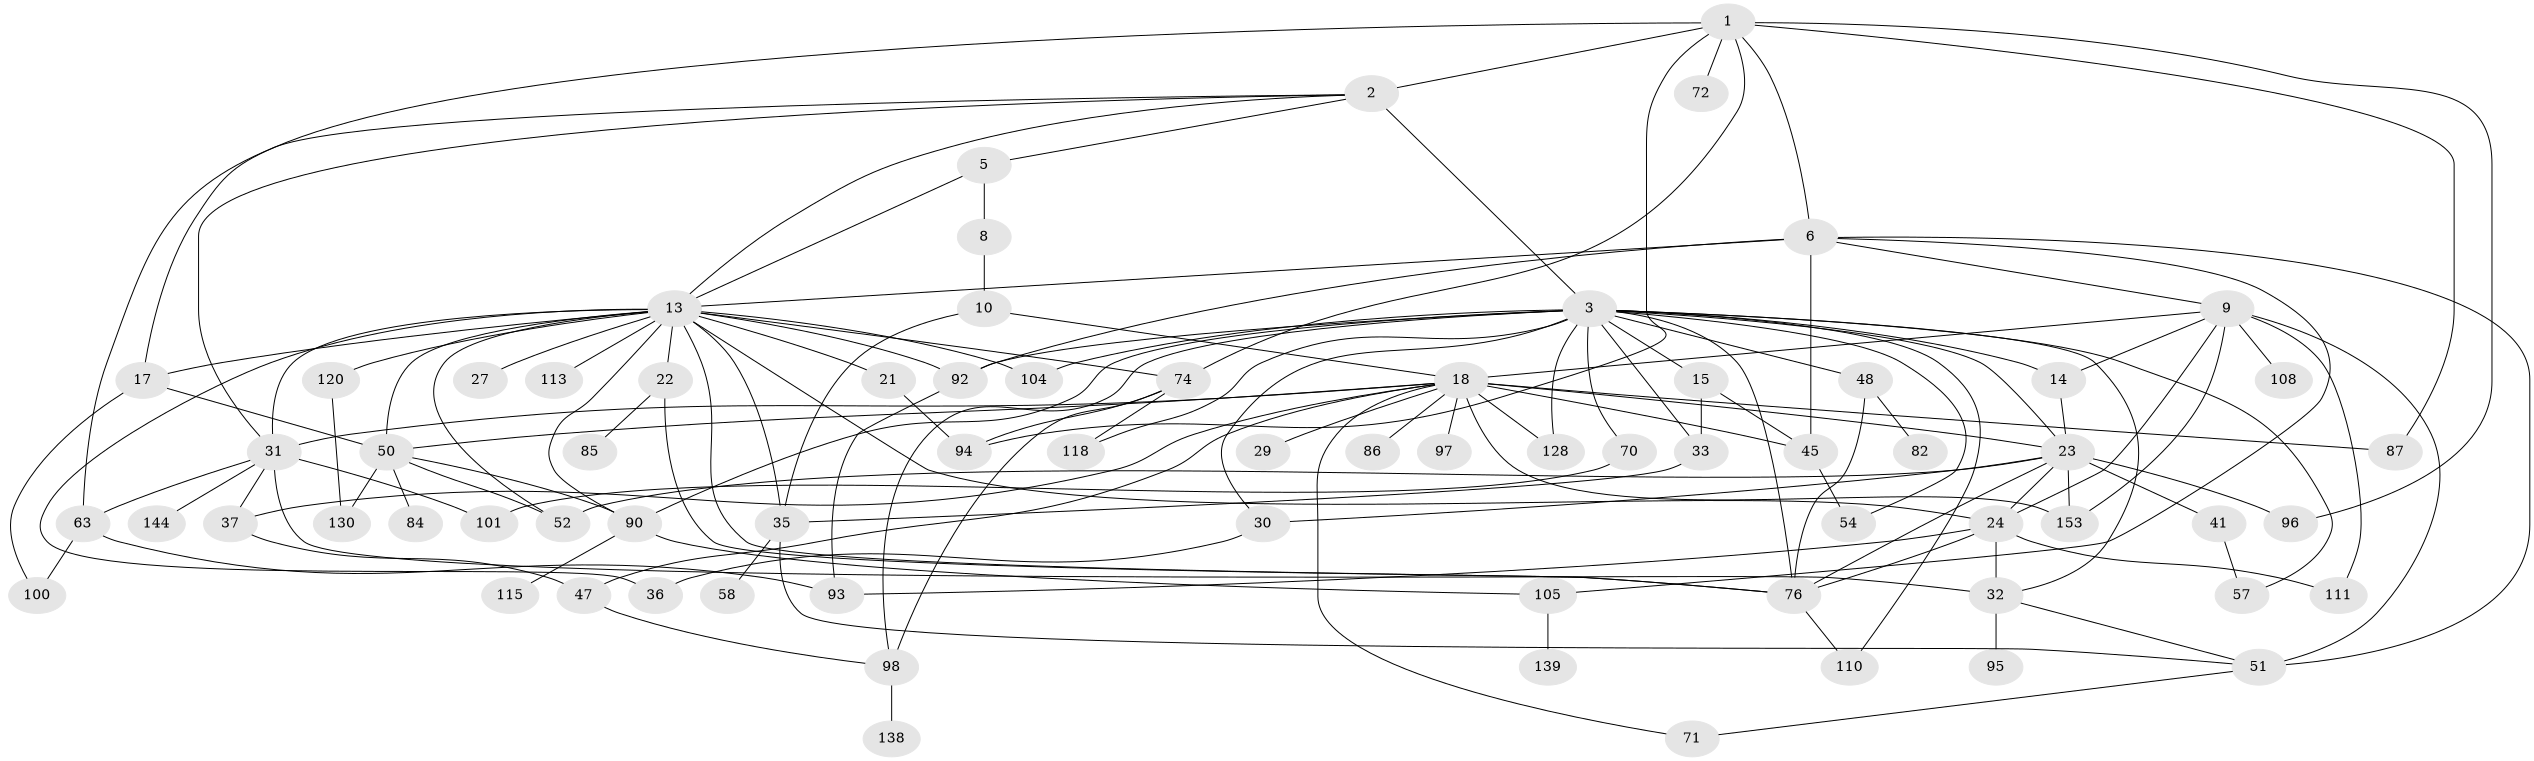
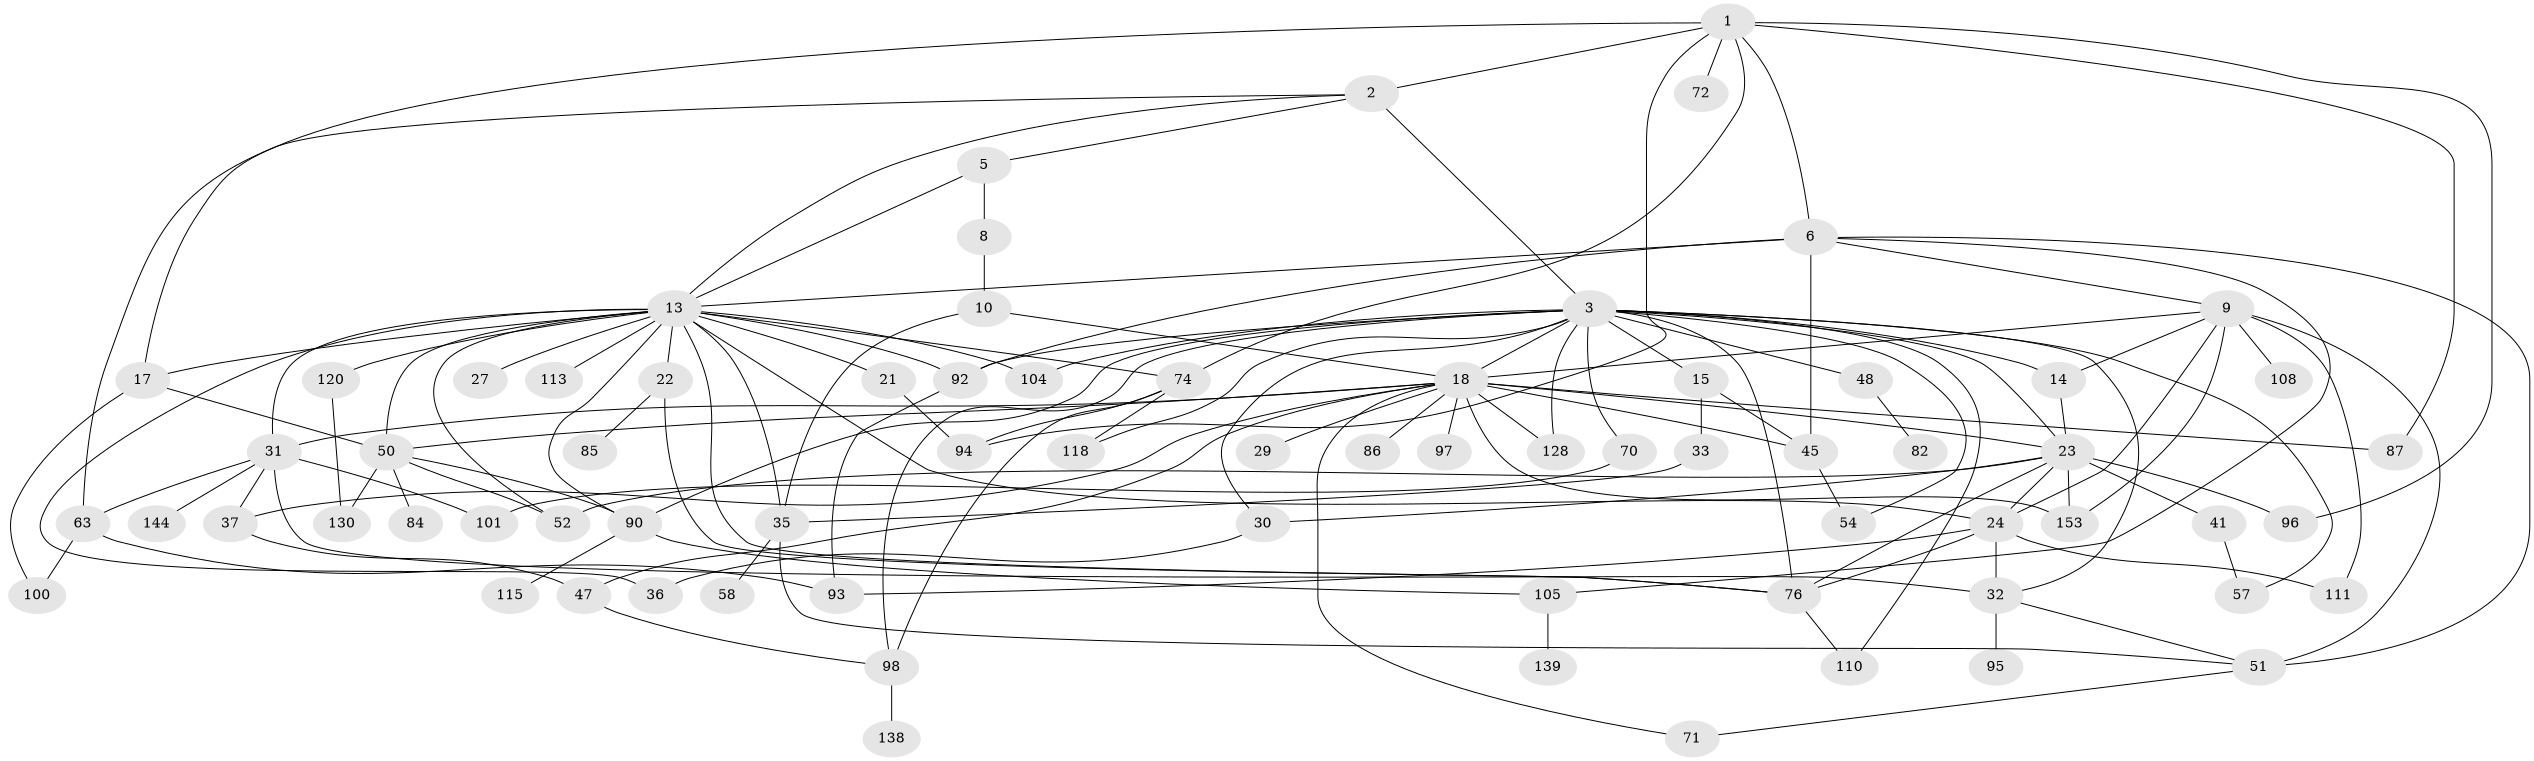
(652, 127) -> none
(1645, 380) -> (1525, 345)
(1849, 466) -> none
